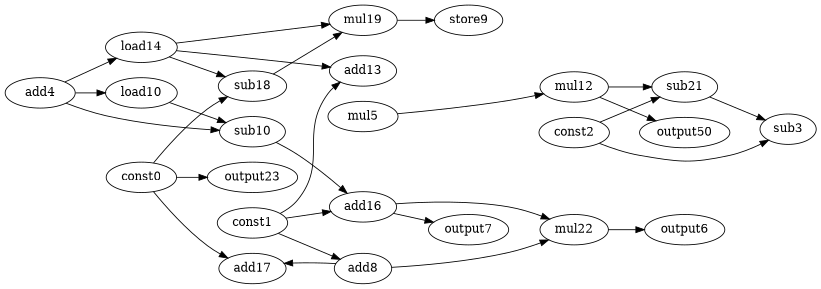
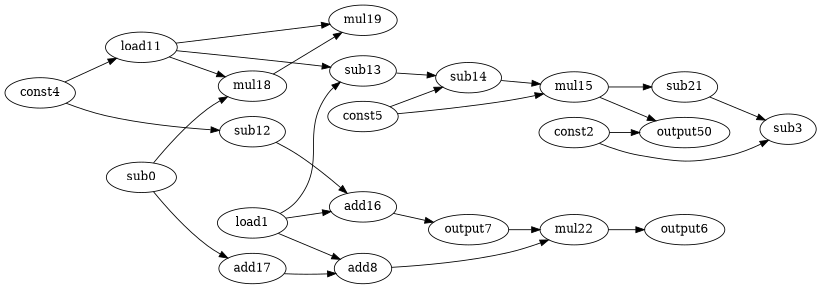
(469, 20) -> none
(141, 47) -> (141, 47)
(363, 71) -> (363, 71)
none -> (469, 78)
(252, 86) -> (252, 86)
(574, 87) -> (574, 87)
(40, 93) -> (40, 93)
(141, 93) -> none
(622, 113) -> (620, 133)
(363, 117) -> (363, 117)
(252, 132) -> (252, 132)
(141, 177) -> (141, 177)
(252, 177) -> none
(470, 203) -> (520, 230)
(252, 223) -> (252, 223)
(314, 263) -> (306, 274)
